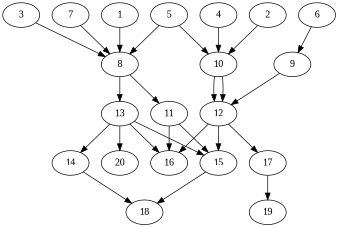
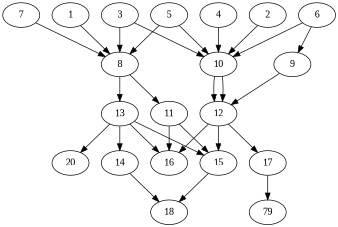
none -> (166, 38)
none -> (271, 38)
(268, 212) -> (268, 212)
